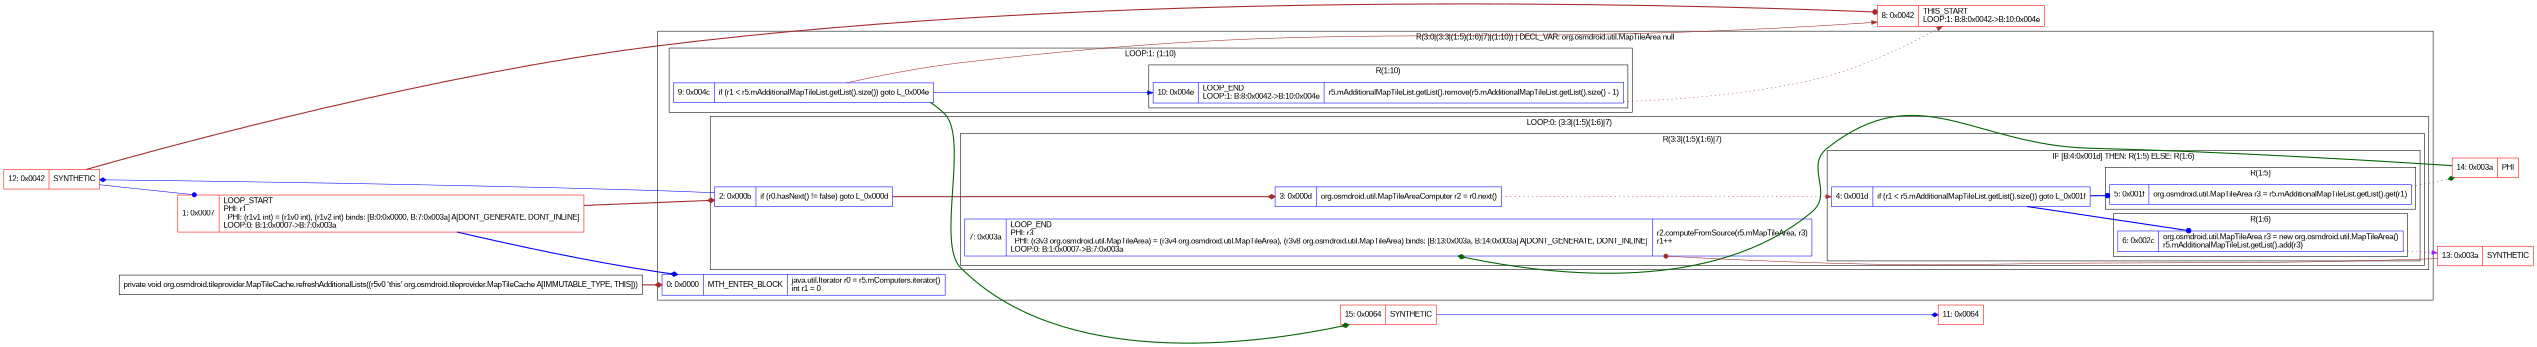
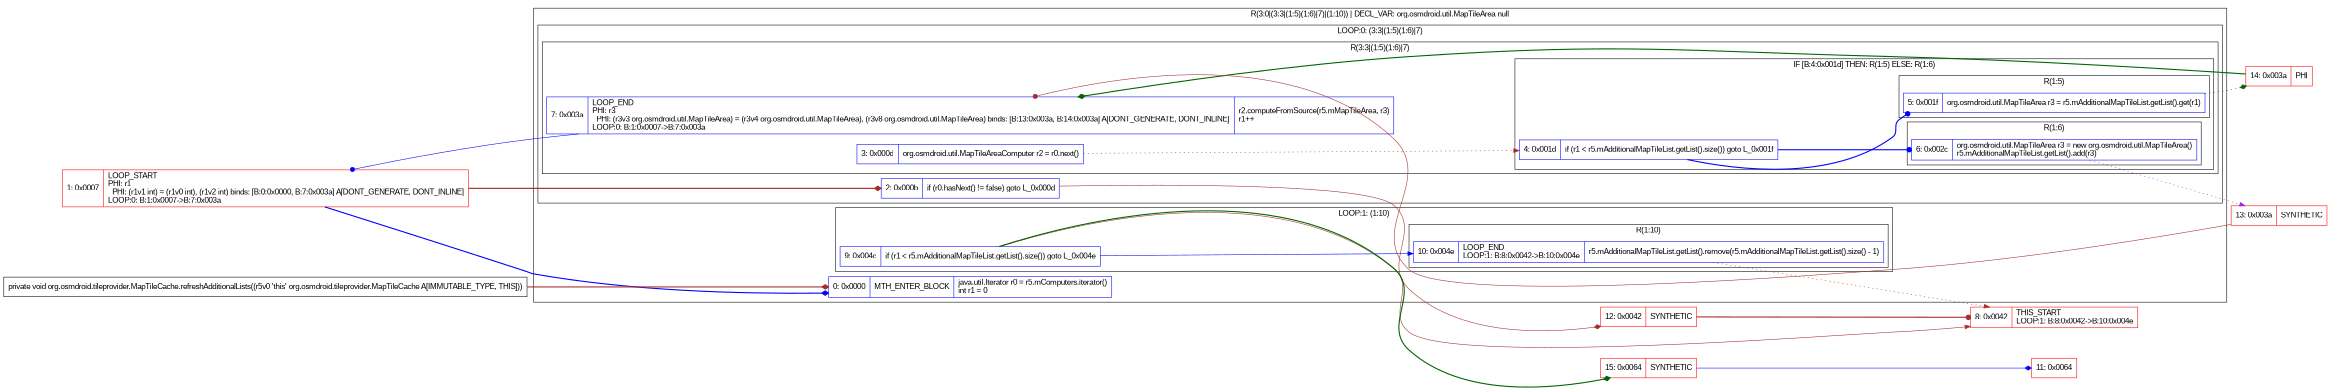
(410, 185) -> (1369, 197)
(146, 190) -> (466, 148)
(1080, 197) -> none
